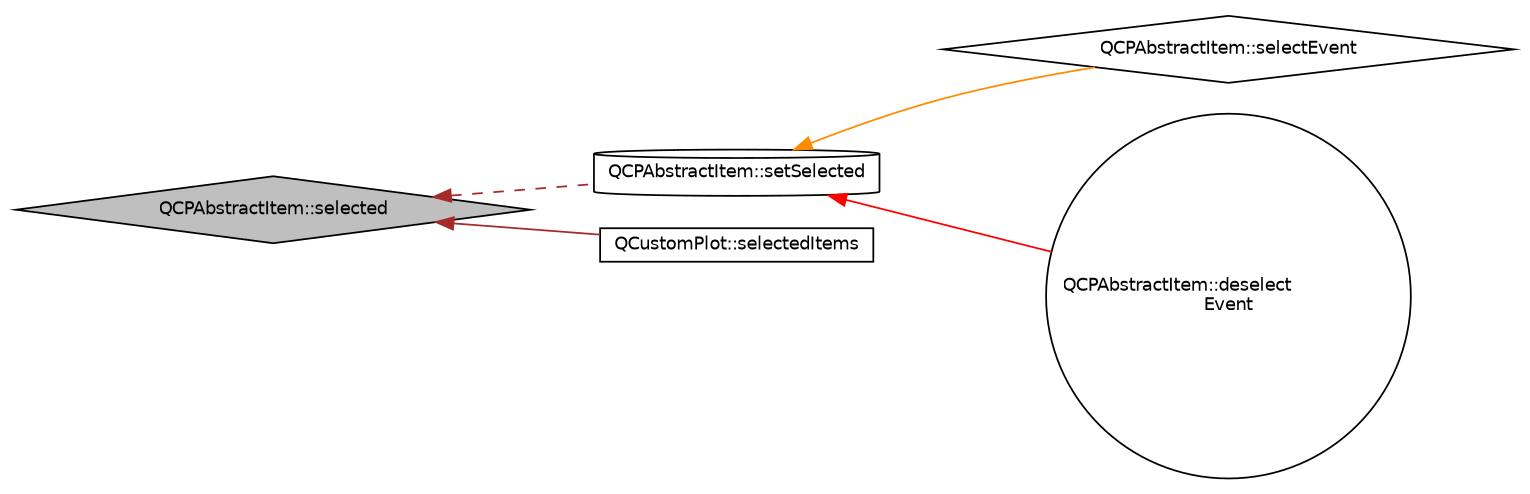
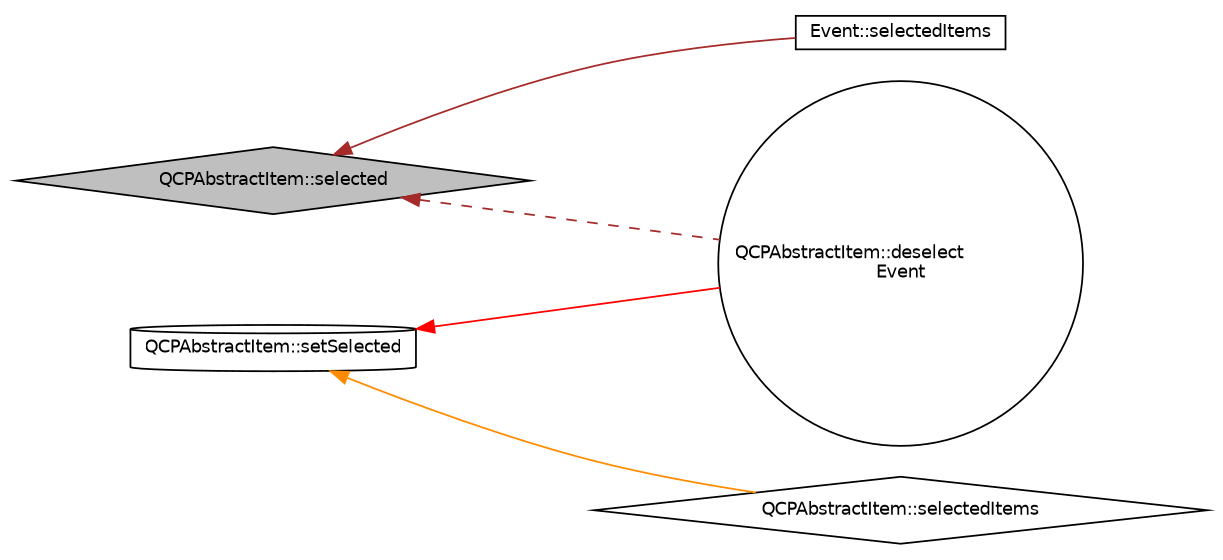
(1228, 49) -> (901, 510)
(522, 190) -> (570, 220)
(737, 245) -> (901, 33)
